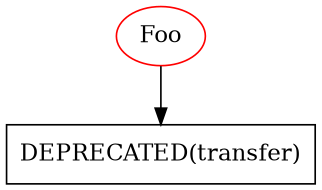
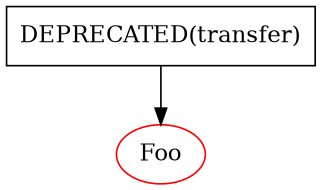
(161, 87) -> (161, 87)
